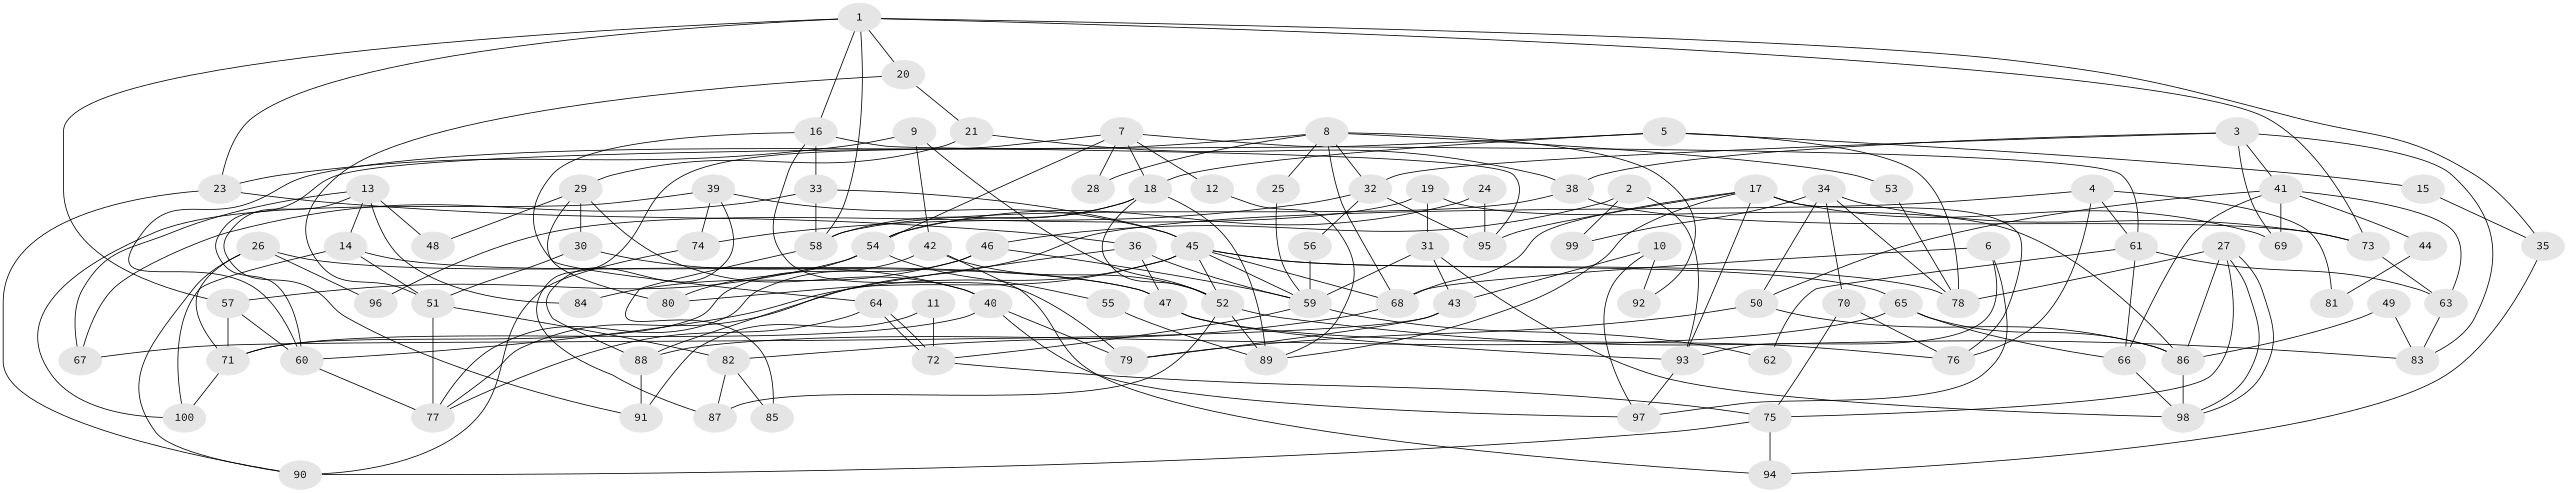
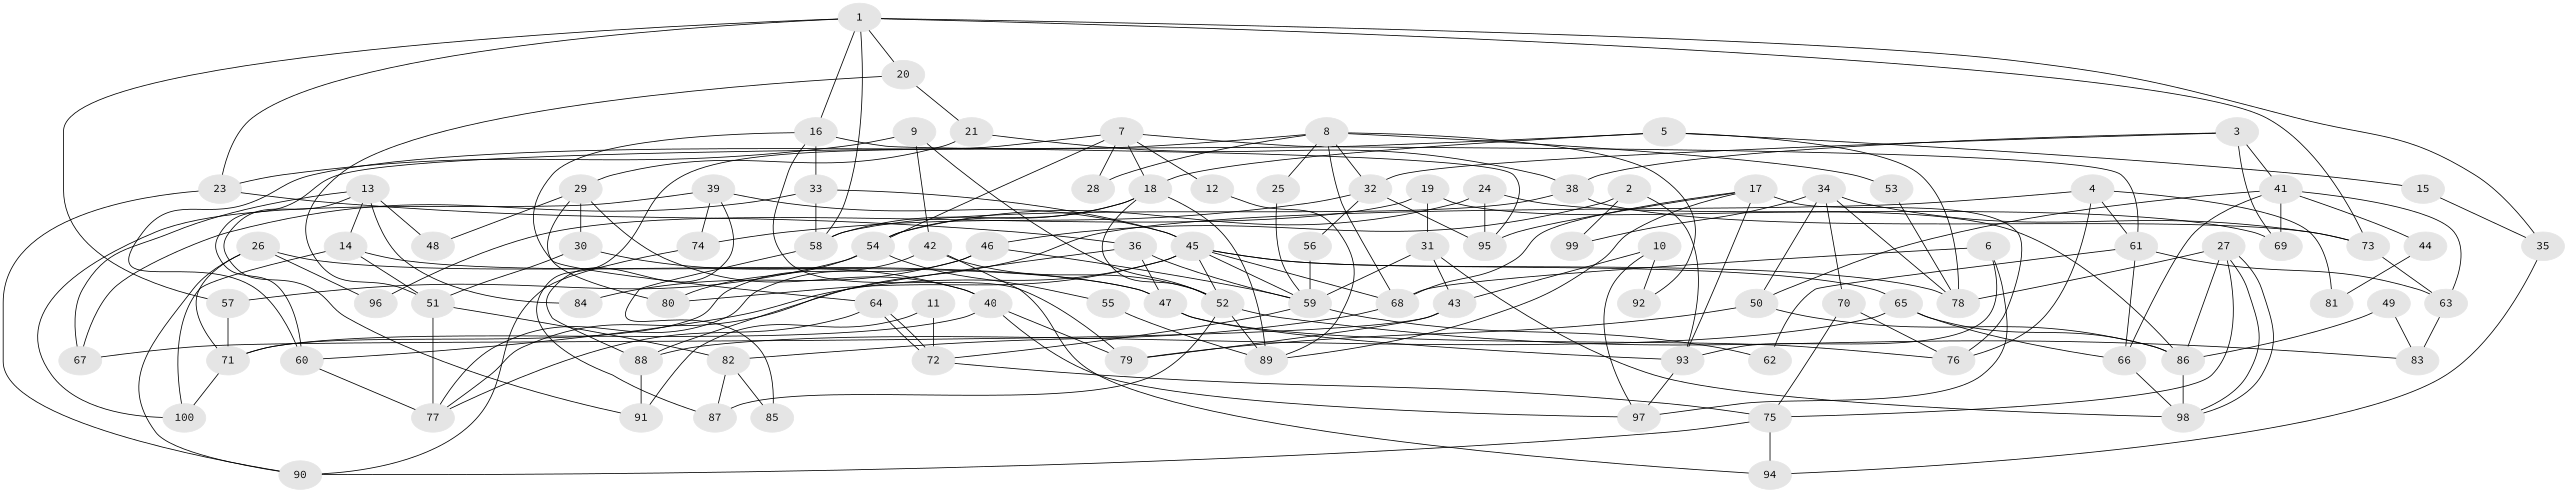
(2456, 180) -> none
(2020, 214) -> (2000, 212)
(265, 332) -> none
